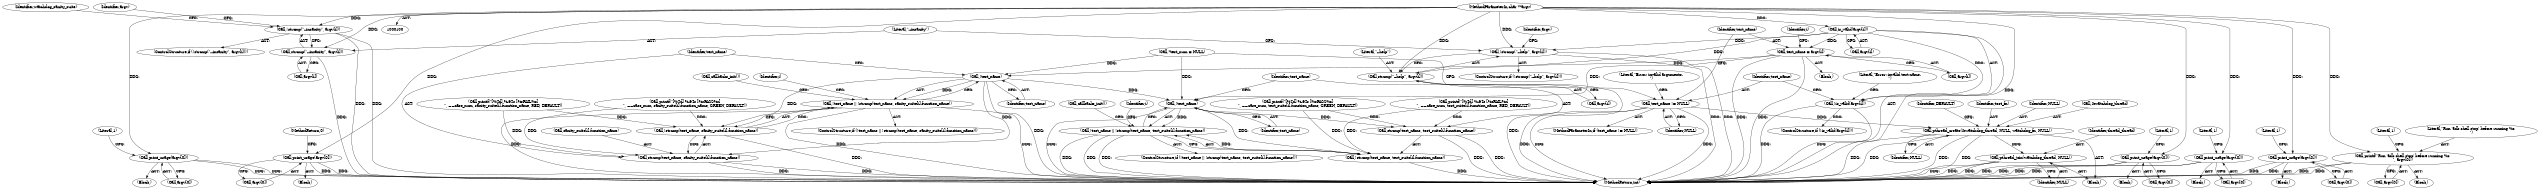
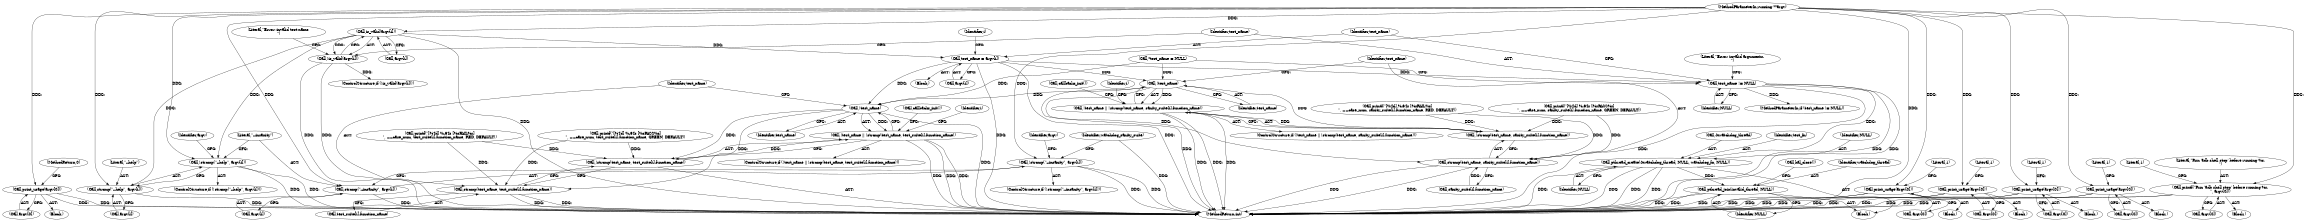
(1500, 7) -> (1752, 7)
(395, 30) -> none
none -> (350, 44)
(1182, 52) -> (1163, 59)
none -> (1351, 73)
(1892, 104) -> (526, 122)
(1936, 104) -> none
(1639, 118) -> (1775, 95)
(2112, 131) -> (1864, 163)
(649, 145) -> (1476, 176)
(695, 145) -> (1514, 149)
(1417, 145) -> (555, 176)
(2031, 158) -> (1736, 190)
none -> (1801, 163)
(1463, 172) -> (850, 190)
none -> (571, 176)
none -> (1484, 176)
(1157, 181) -> (1160, 179)
none -> (358, 215)
